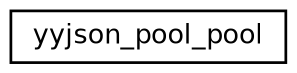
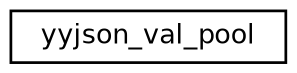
(148, 37) -> (148, 37)
